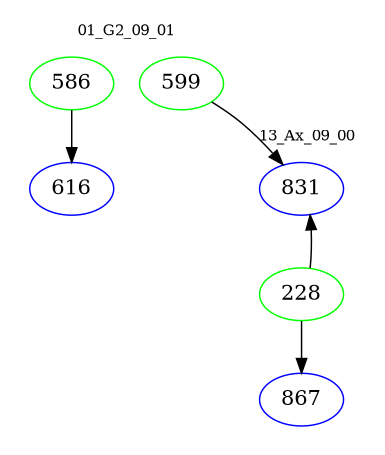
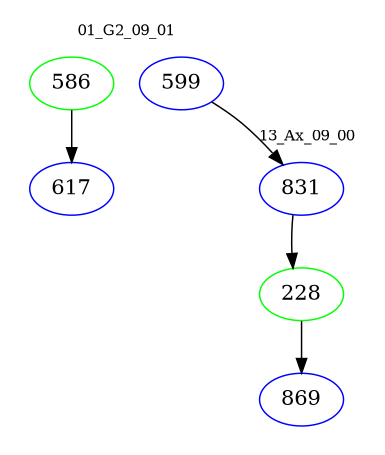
(182, 83) -> (182, 83)
(72, 189) -> (72, 189)
(311, 249) -> (292, 234)
(302, 400) -> (302, 400)
